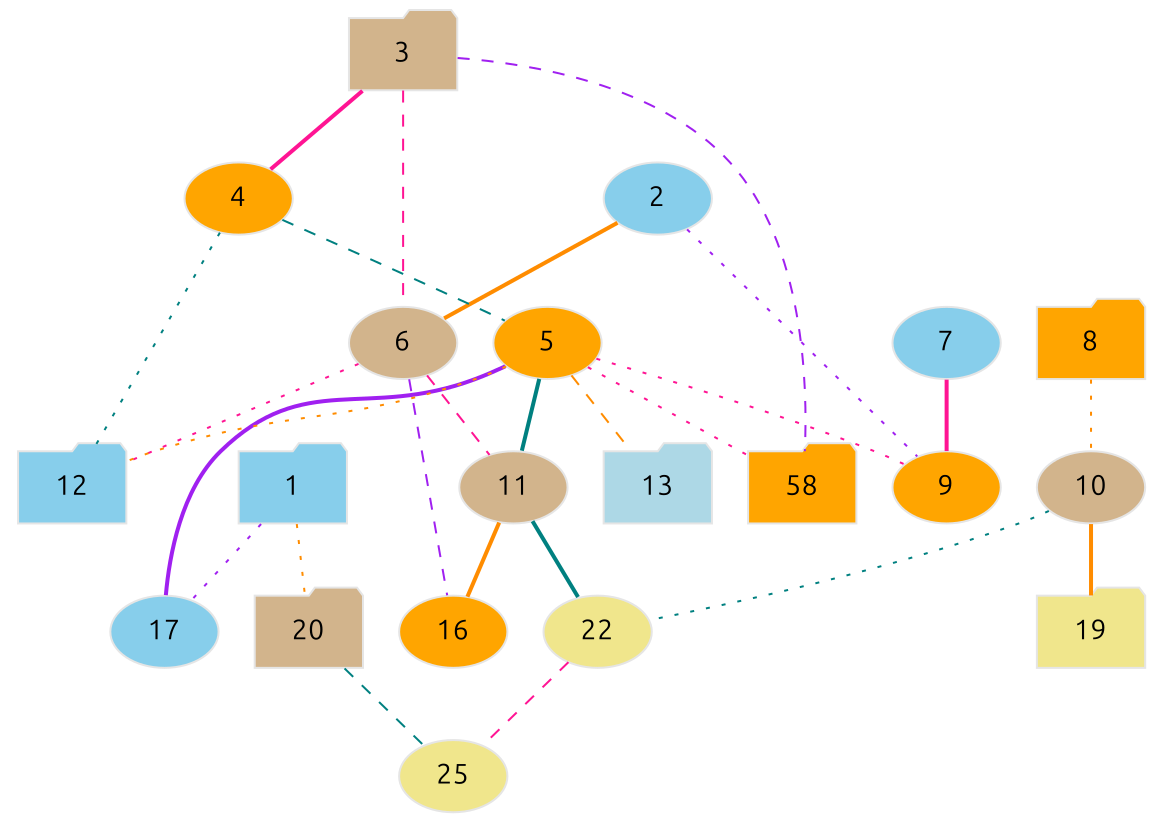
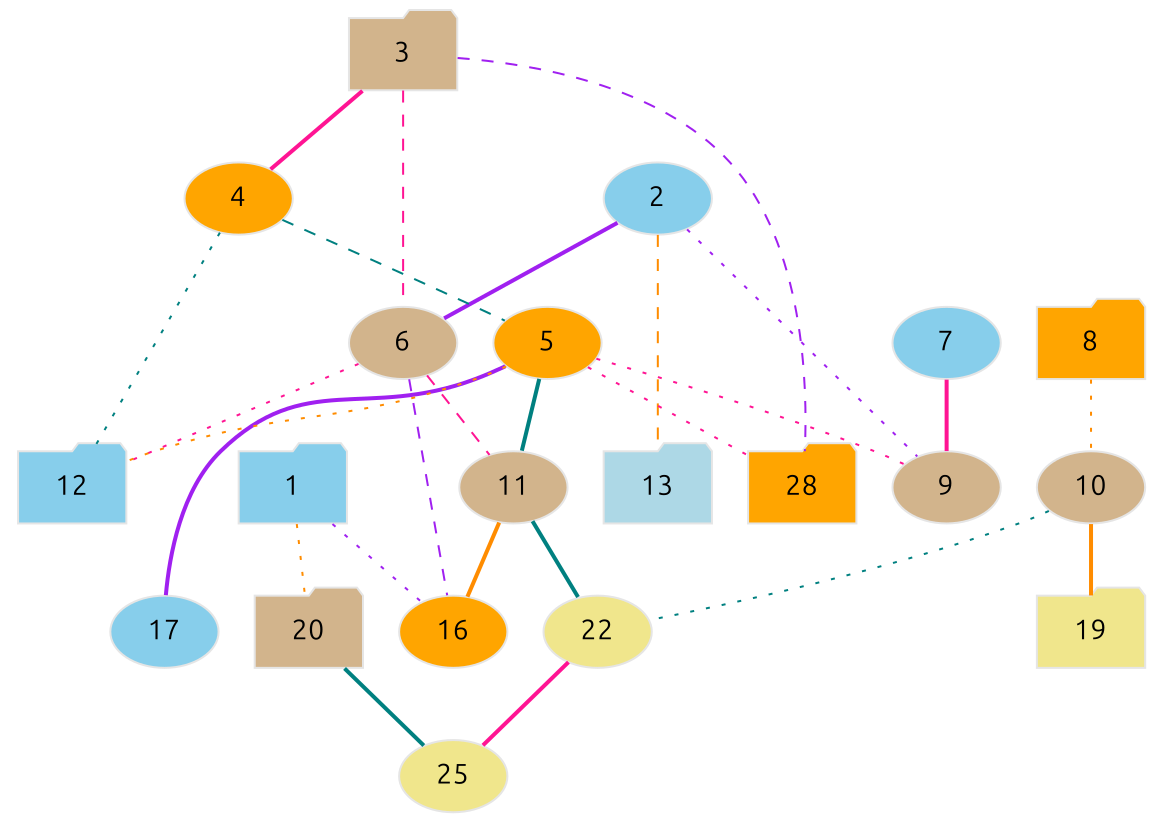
(531, 271) -> (531, 271)
(601, 413) -> (658, 343)
(802, 487) -> (802, 487)
(947, 487) -> (947, 487)
(226, 562) -> (377, 563)
(526, 704) -> (526, 704)
(384, 707) -> (384, 707)
